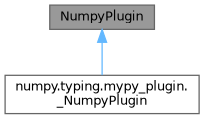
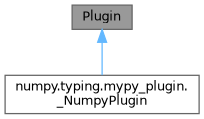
(102, 17) -> (102, 17)
